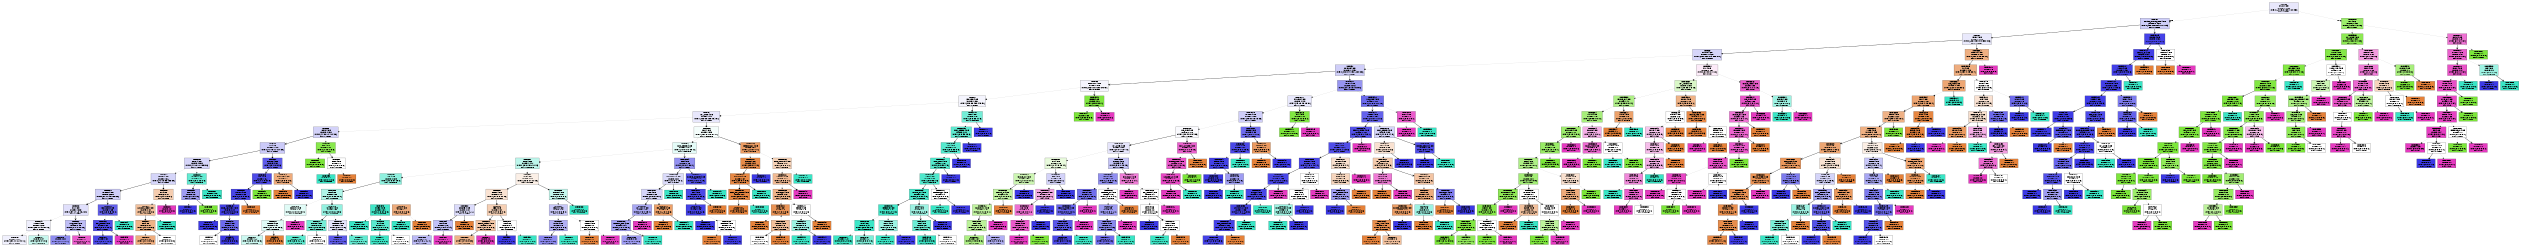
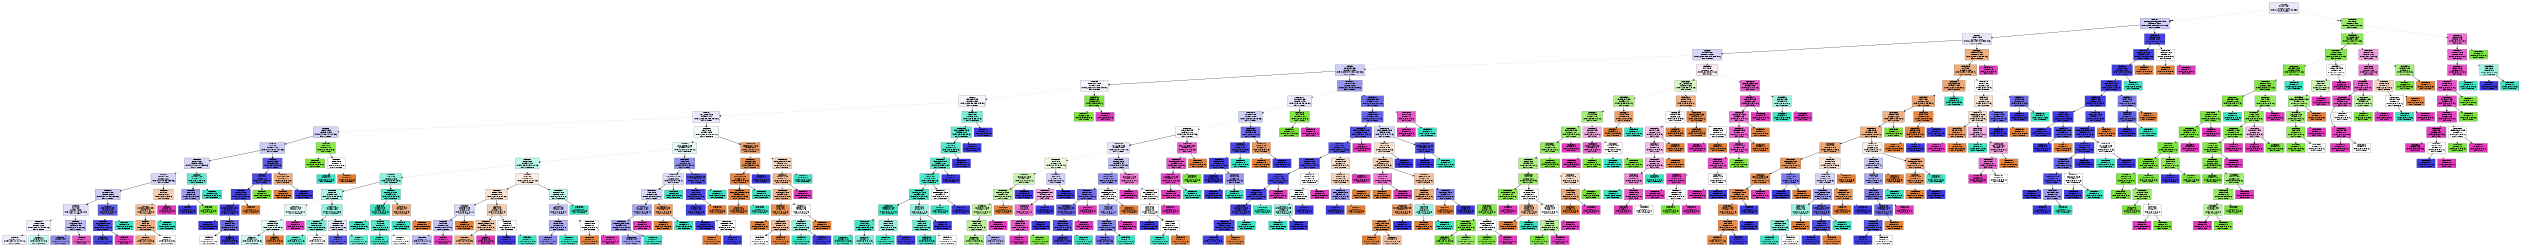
none -> (2345, 46)
(2321, 90) -> (2321, 90)
(2342, 124) -> (2331, 116)
(1719, 188) -> (1717, 187)
none -> (391, 194)
(1348, 202) -> (1348, 202)
(1498, 202) -> none
(781, 218) -> (779, 217)
